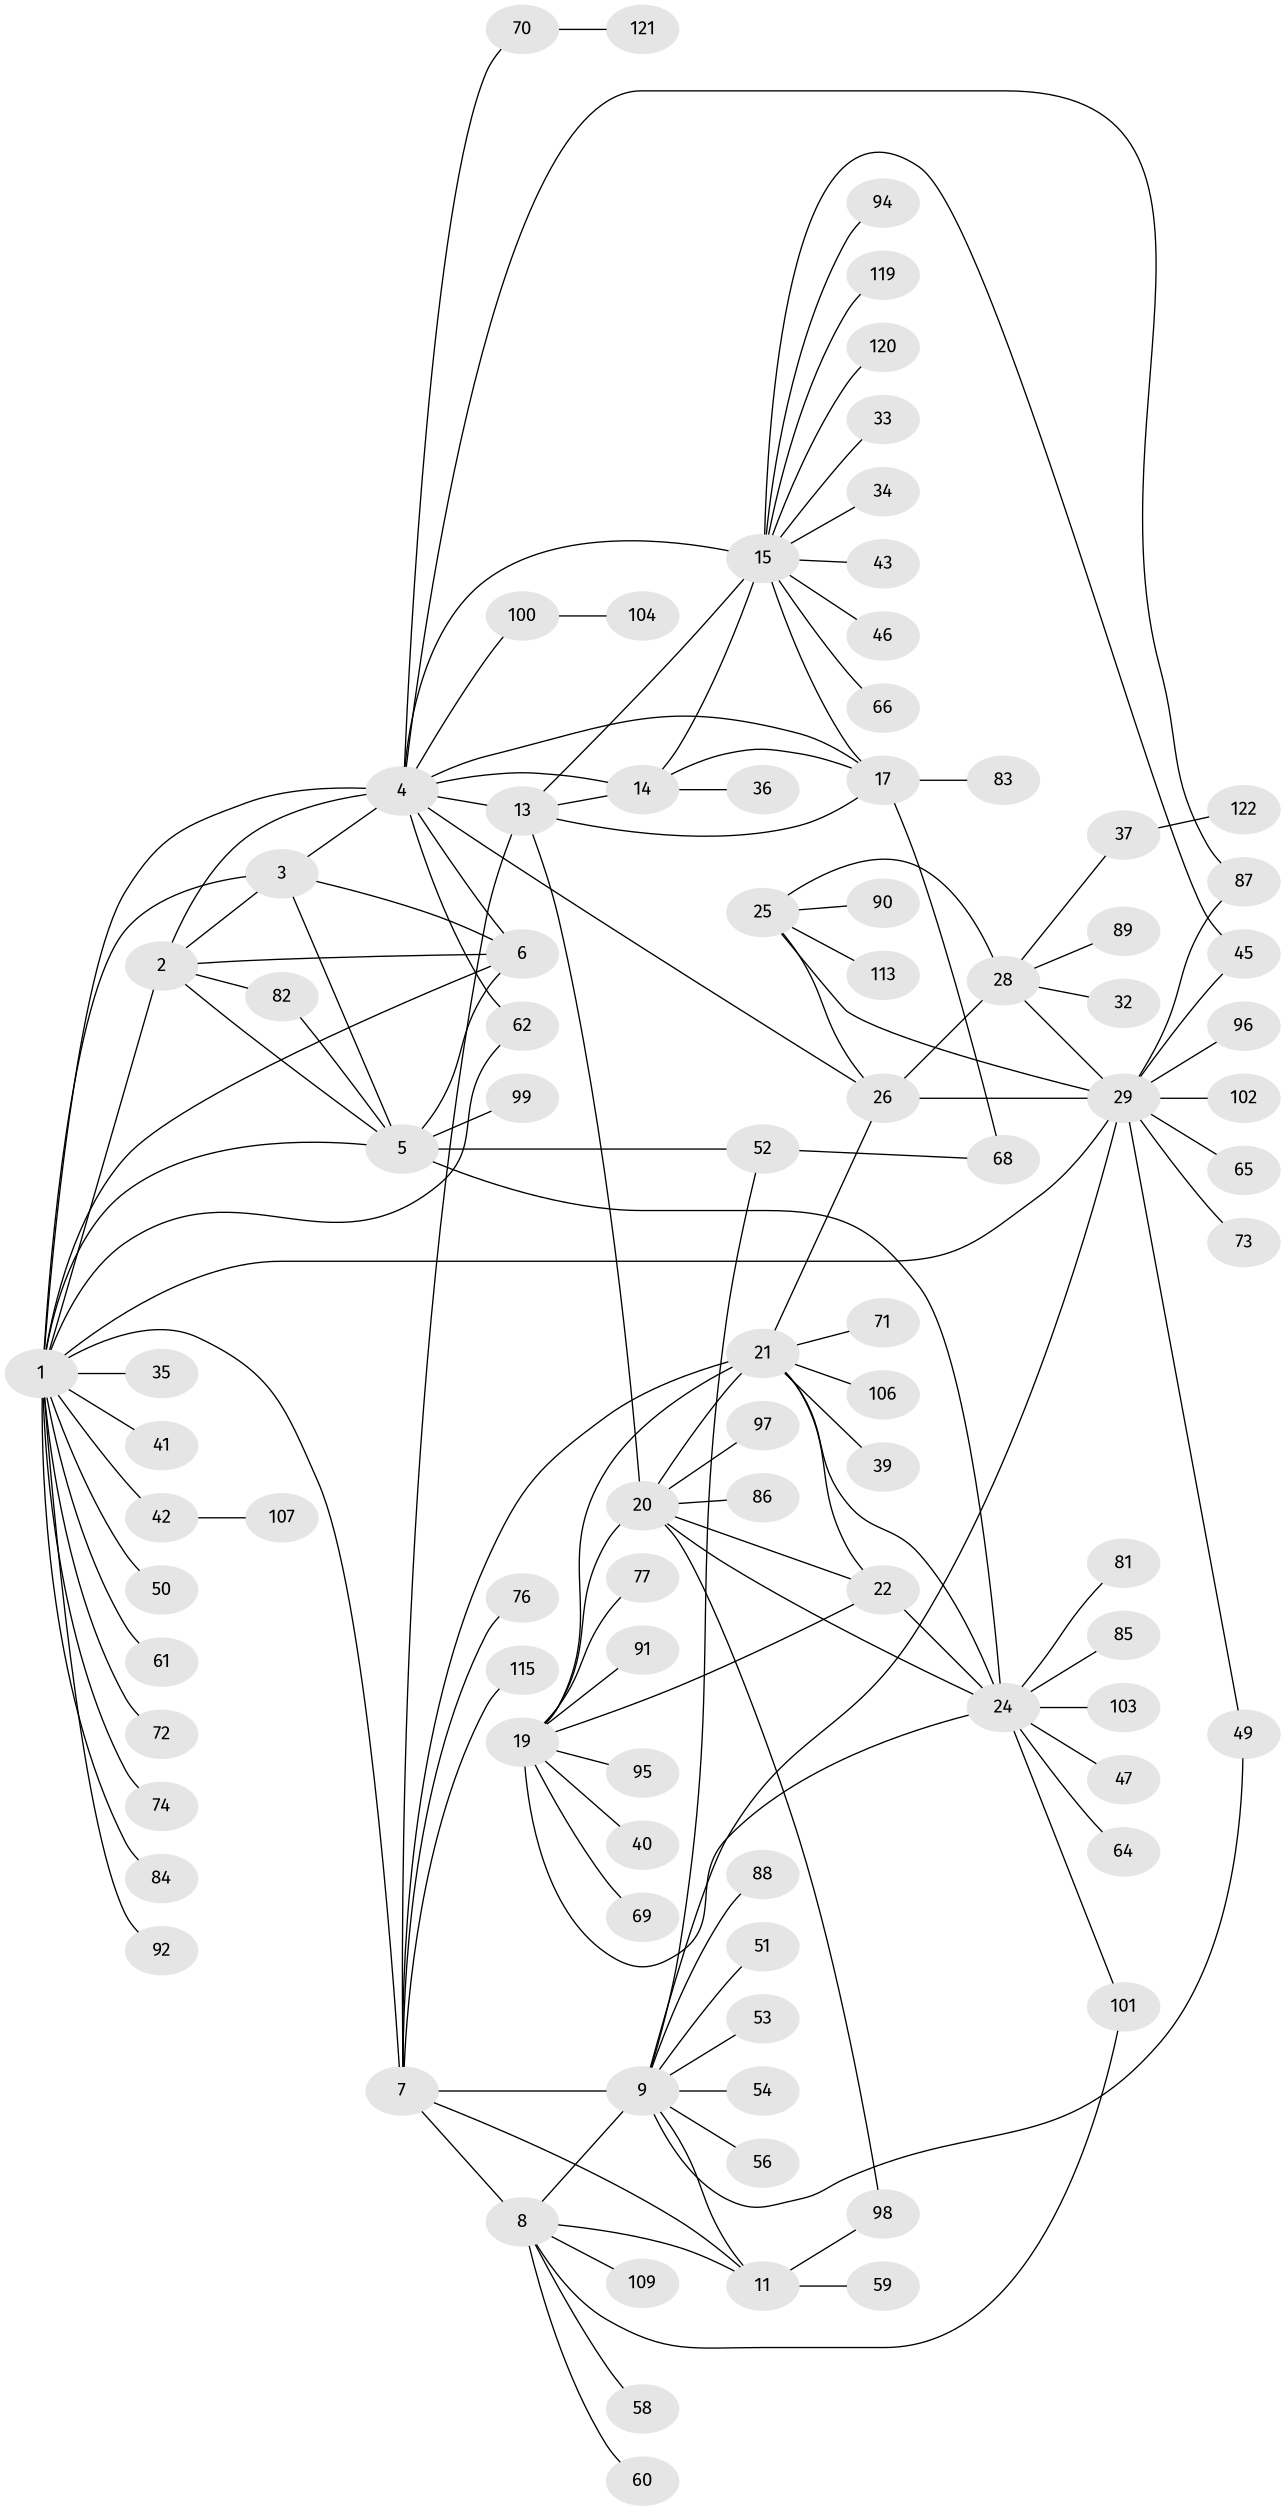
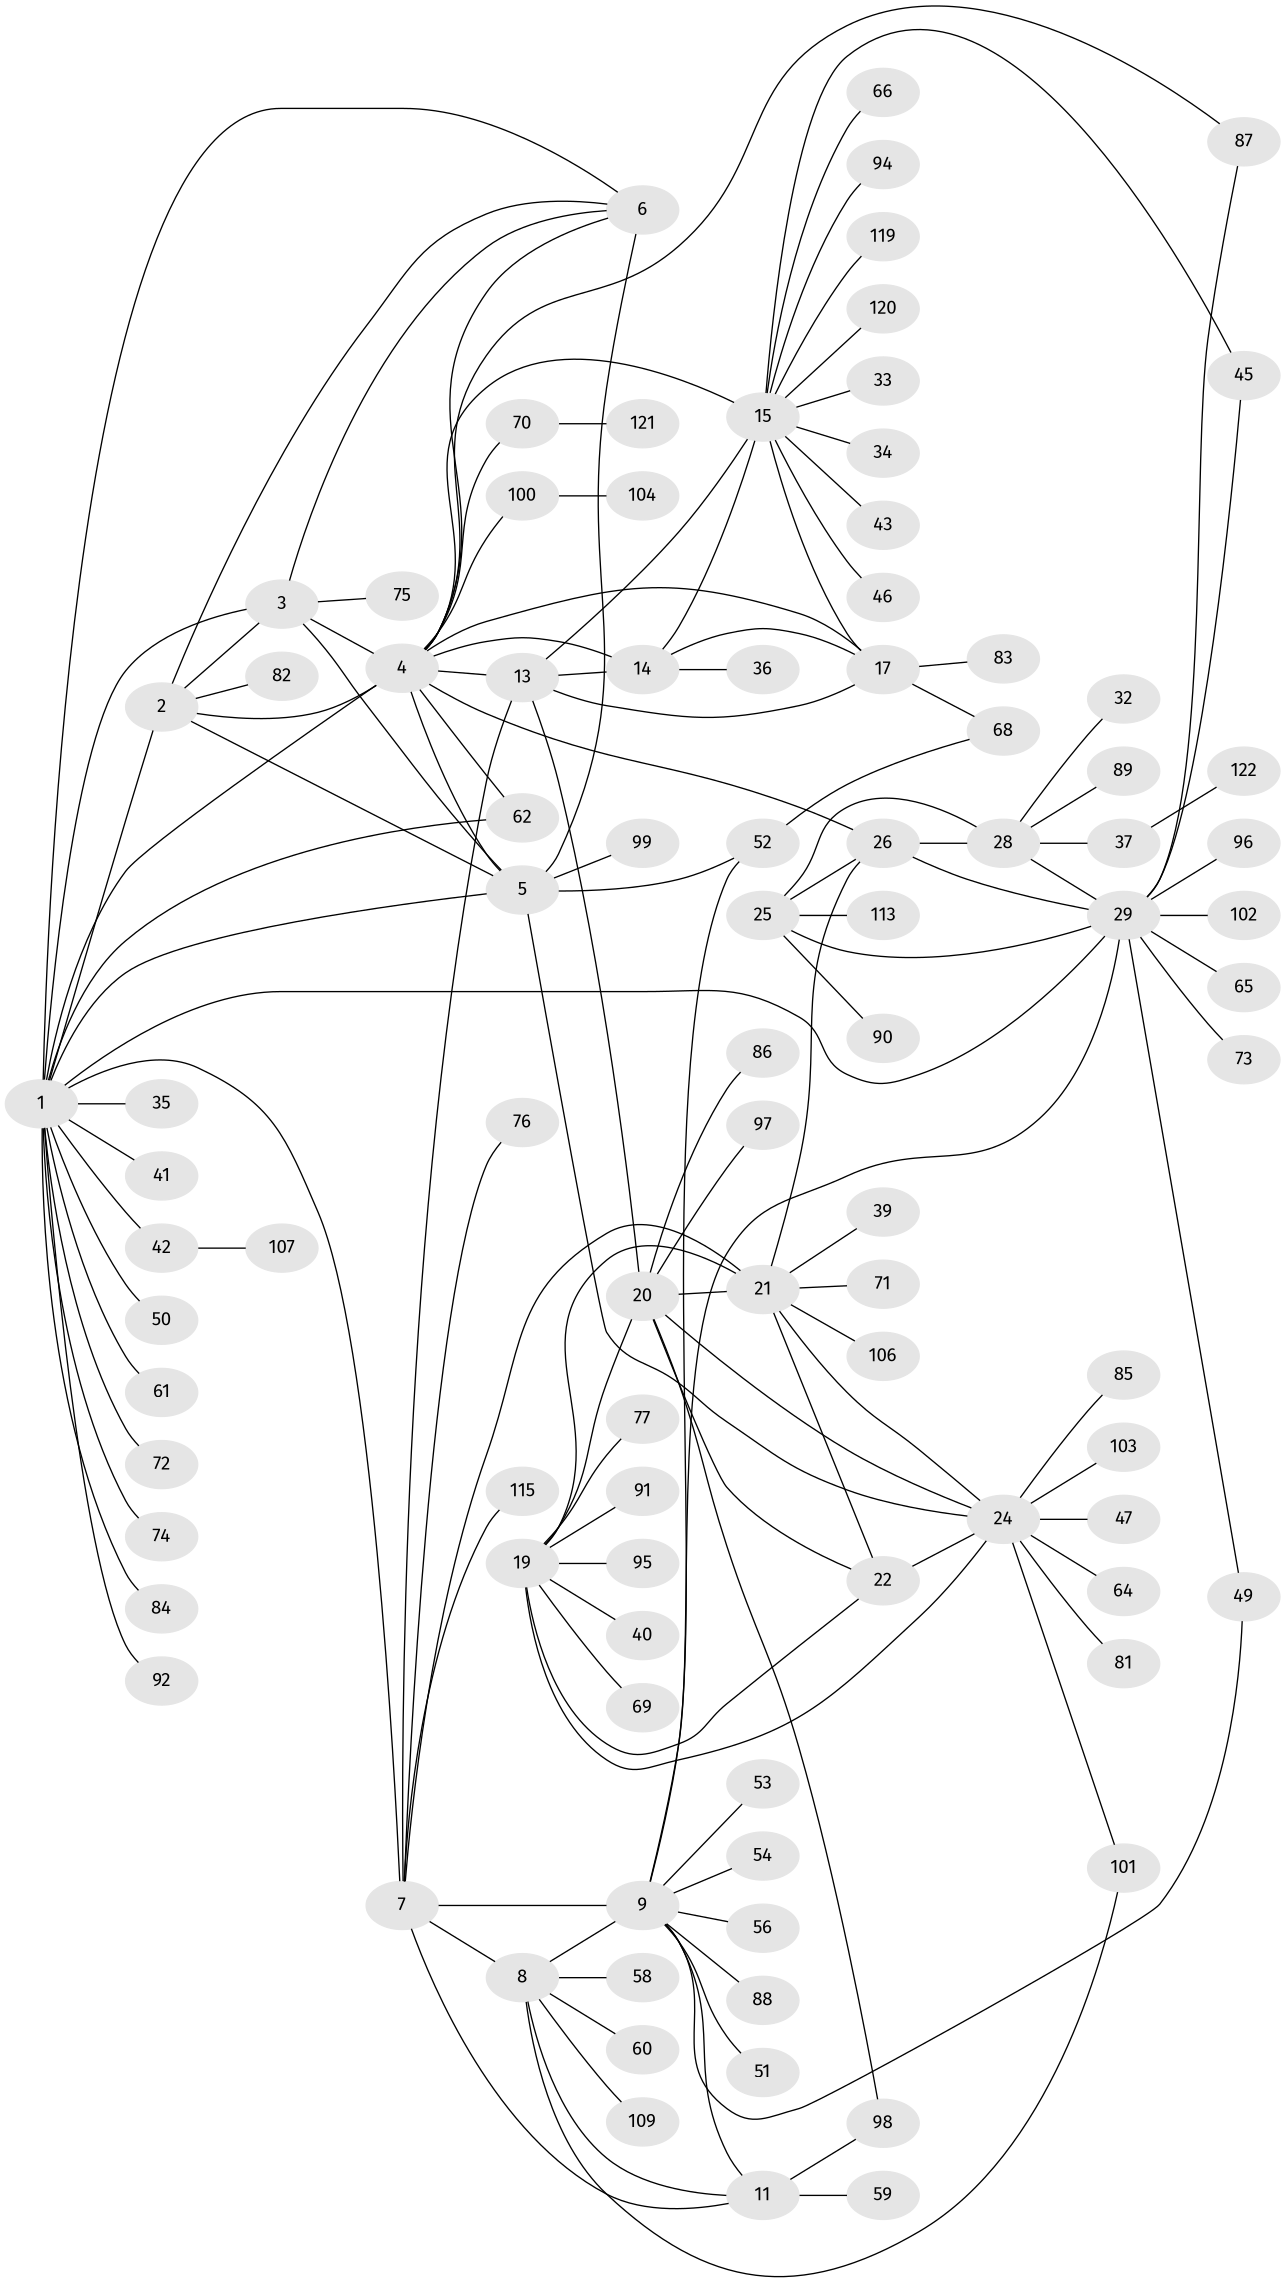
none -> (402, 596)
(343, 1072) -> (448, 785)
